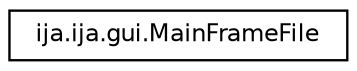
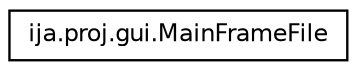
(178, 35) -> (178, 35)
